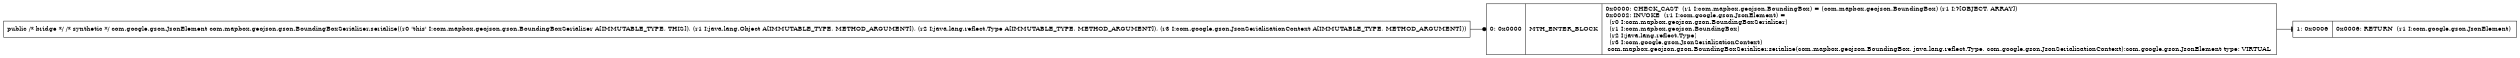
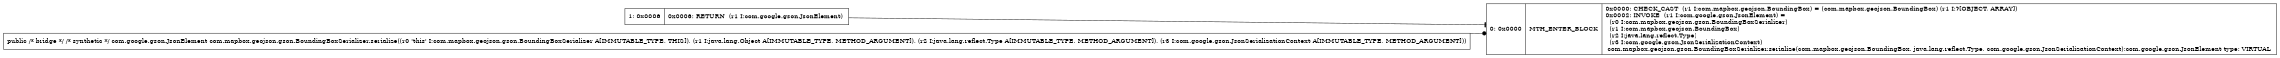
(2284, 29) -> (1166, 21)
